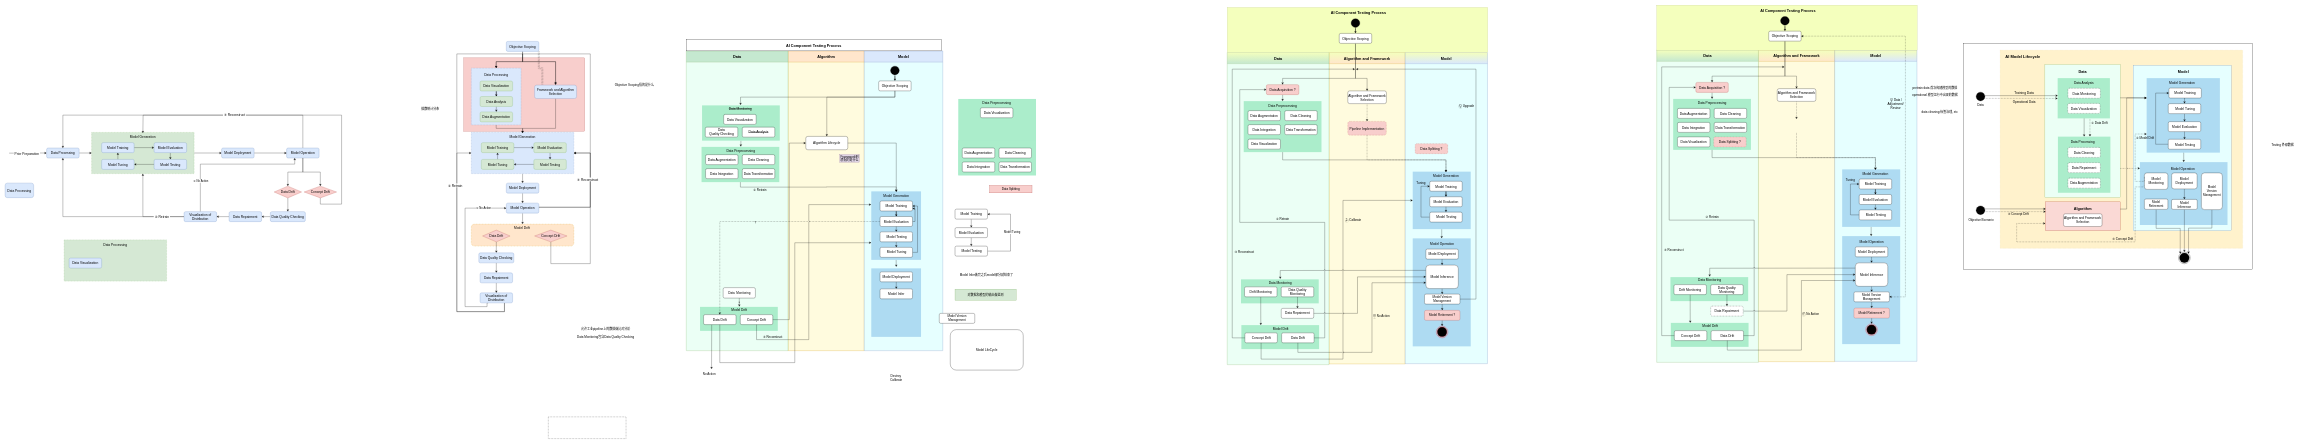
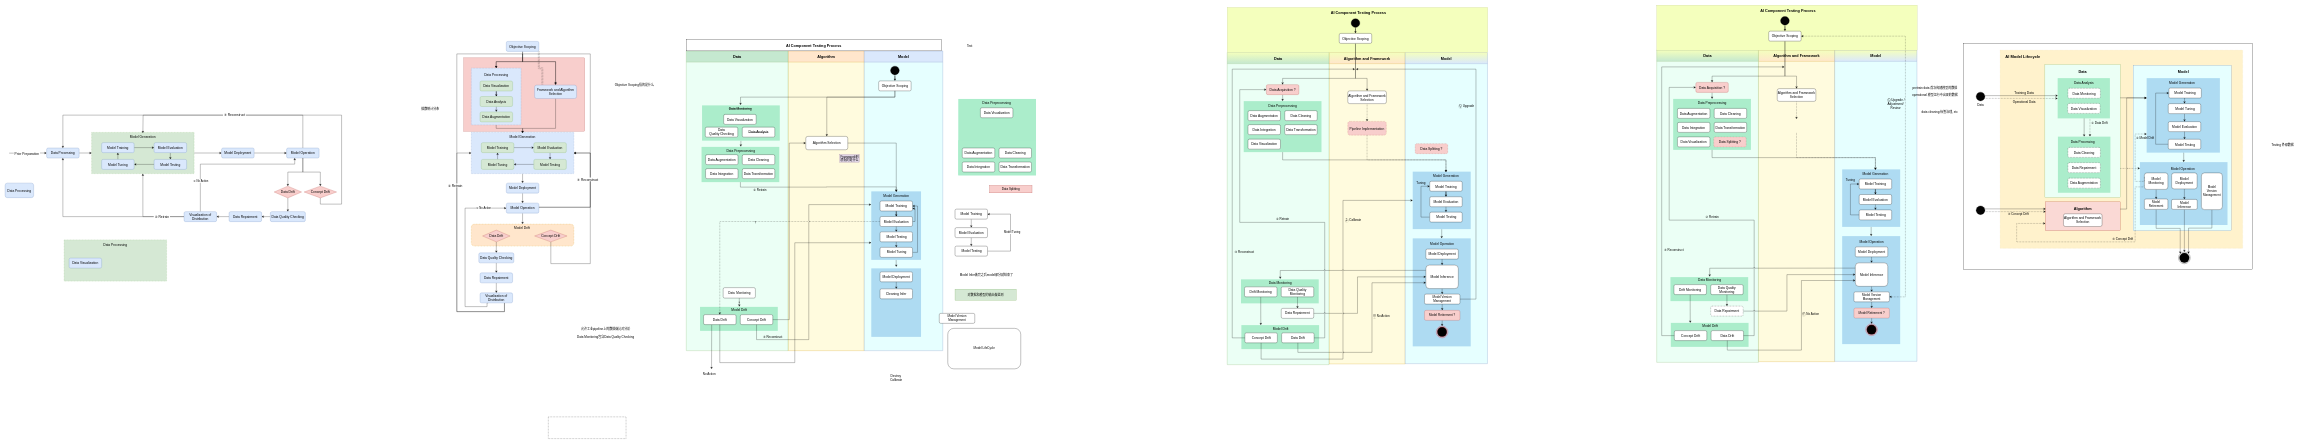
none -> (970, 46)
(1896, 104) -> (1896, 104)
(827, 143) -> (827, 143)
none -> (2156, 196)
(1981, 220) -> none
(896, 294) -> (896, 294)
(987, 350) -> (984, 349)
